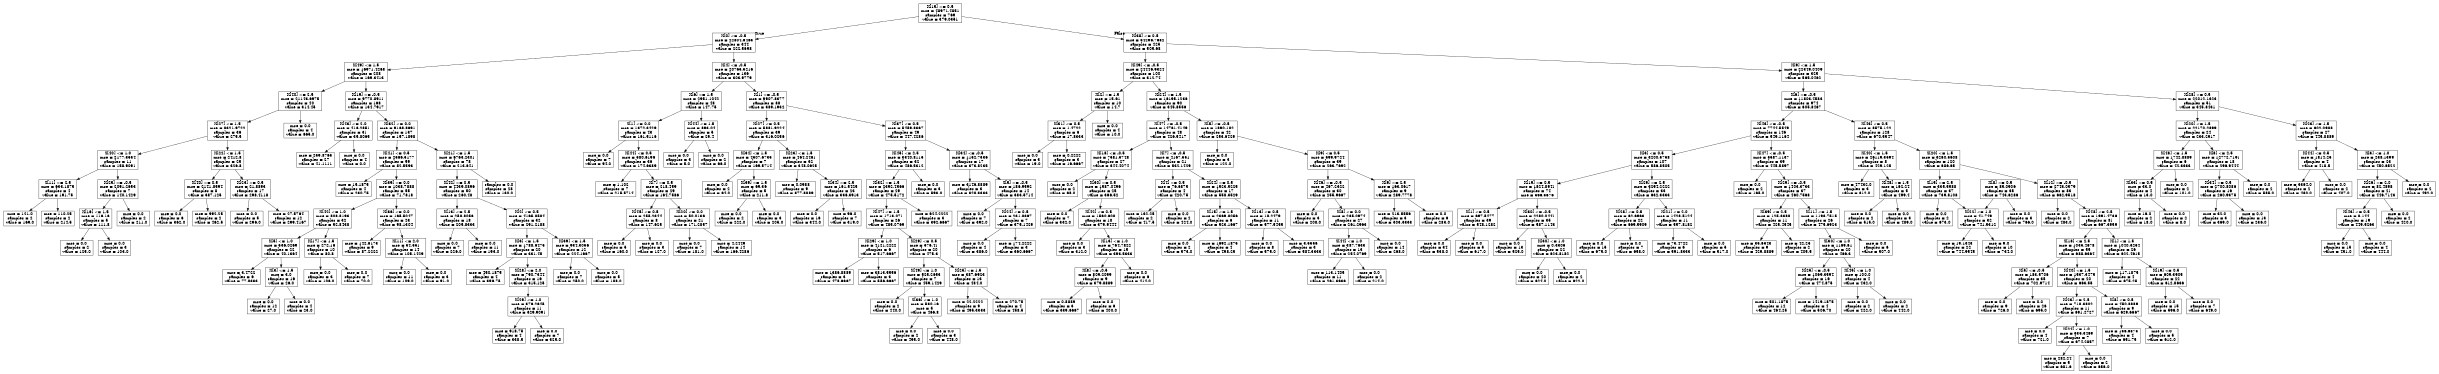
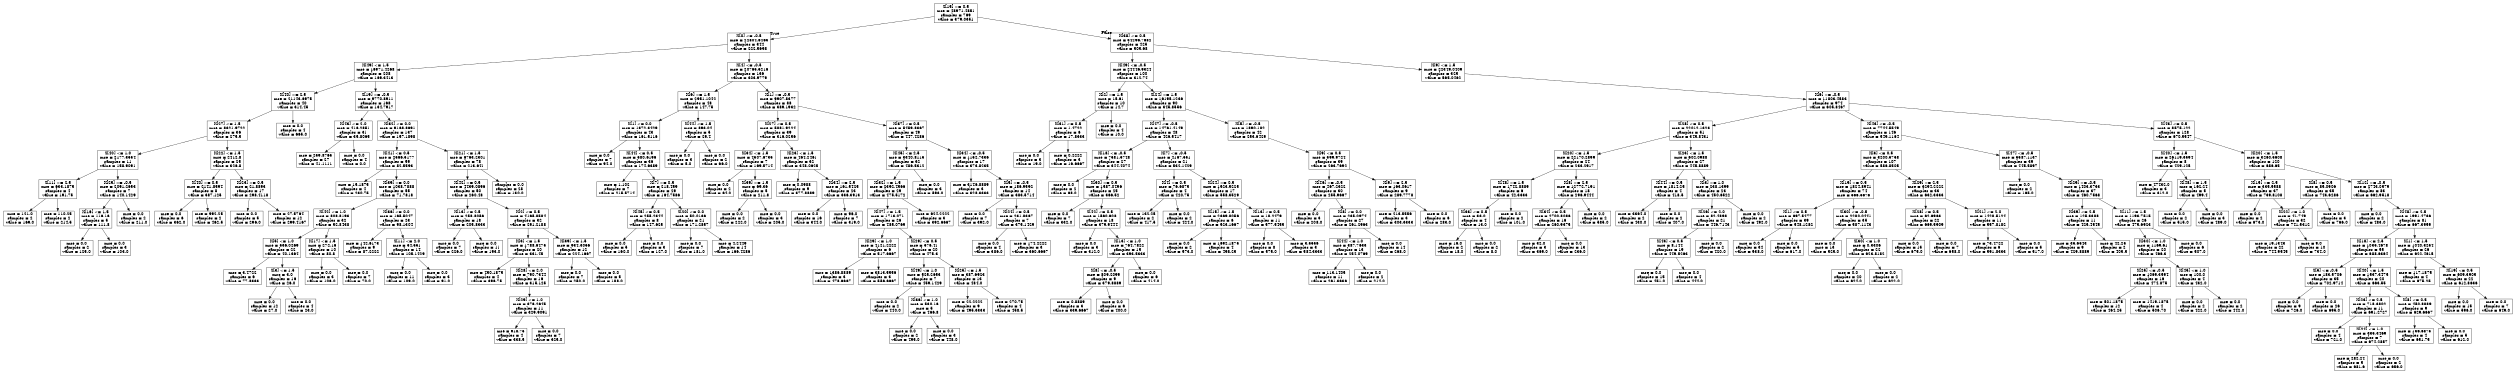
(1999, 86) -> (1761, 116)
(1217, 160) -> none
(1510, 248) -> (1825, 248)
